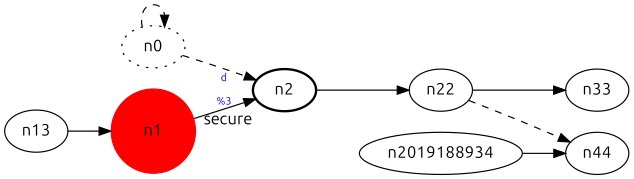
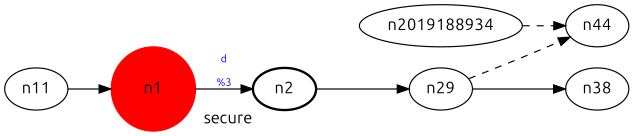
(153, 47) -> none
(441, 90) -> (441, 89)
(597, 90) -> (597, 89)
(36, 131) -> (36, 89)
(538, 153) -> (538, 26)
